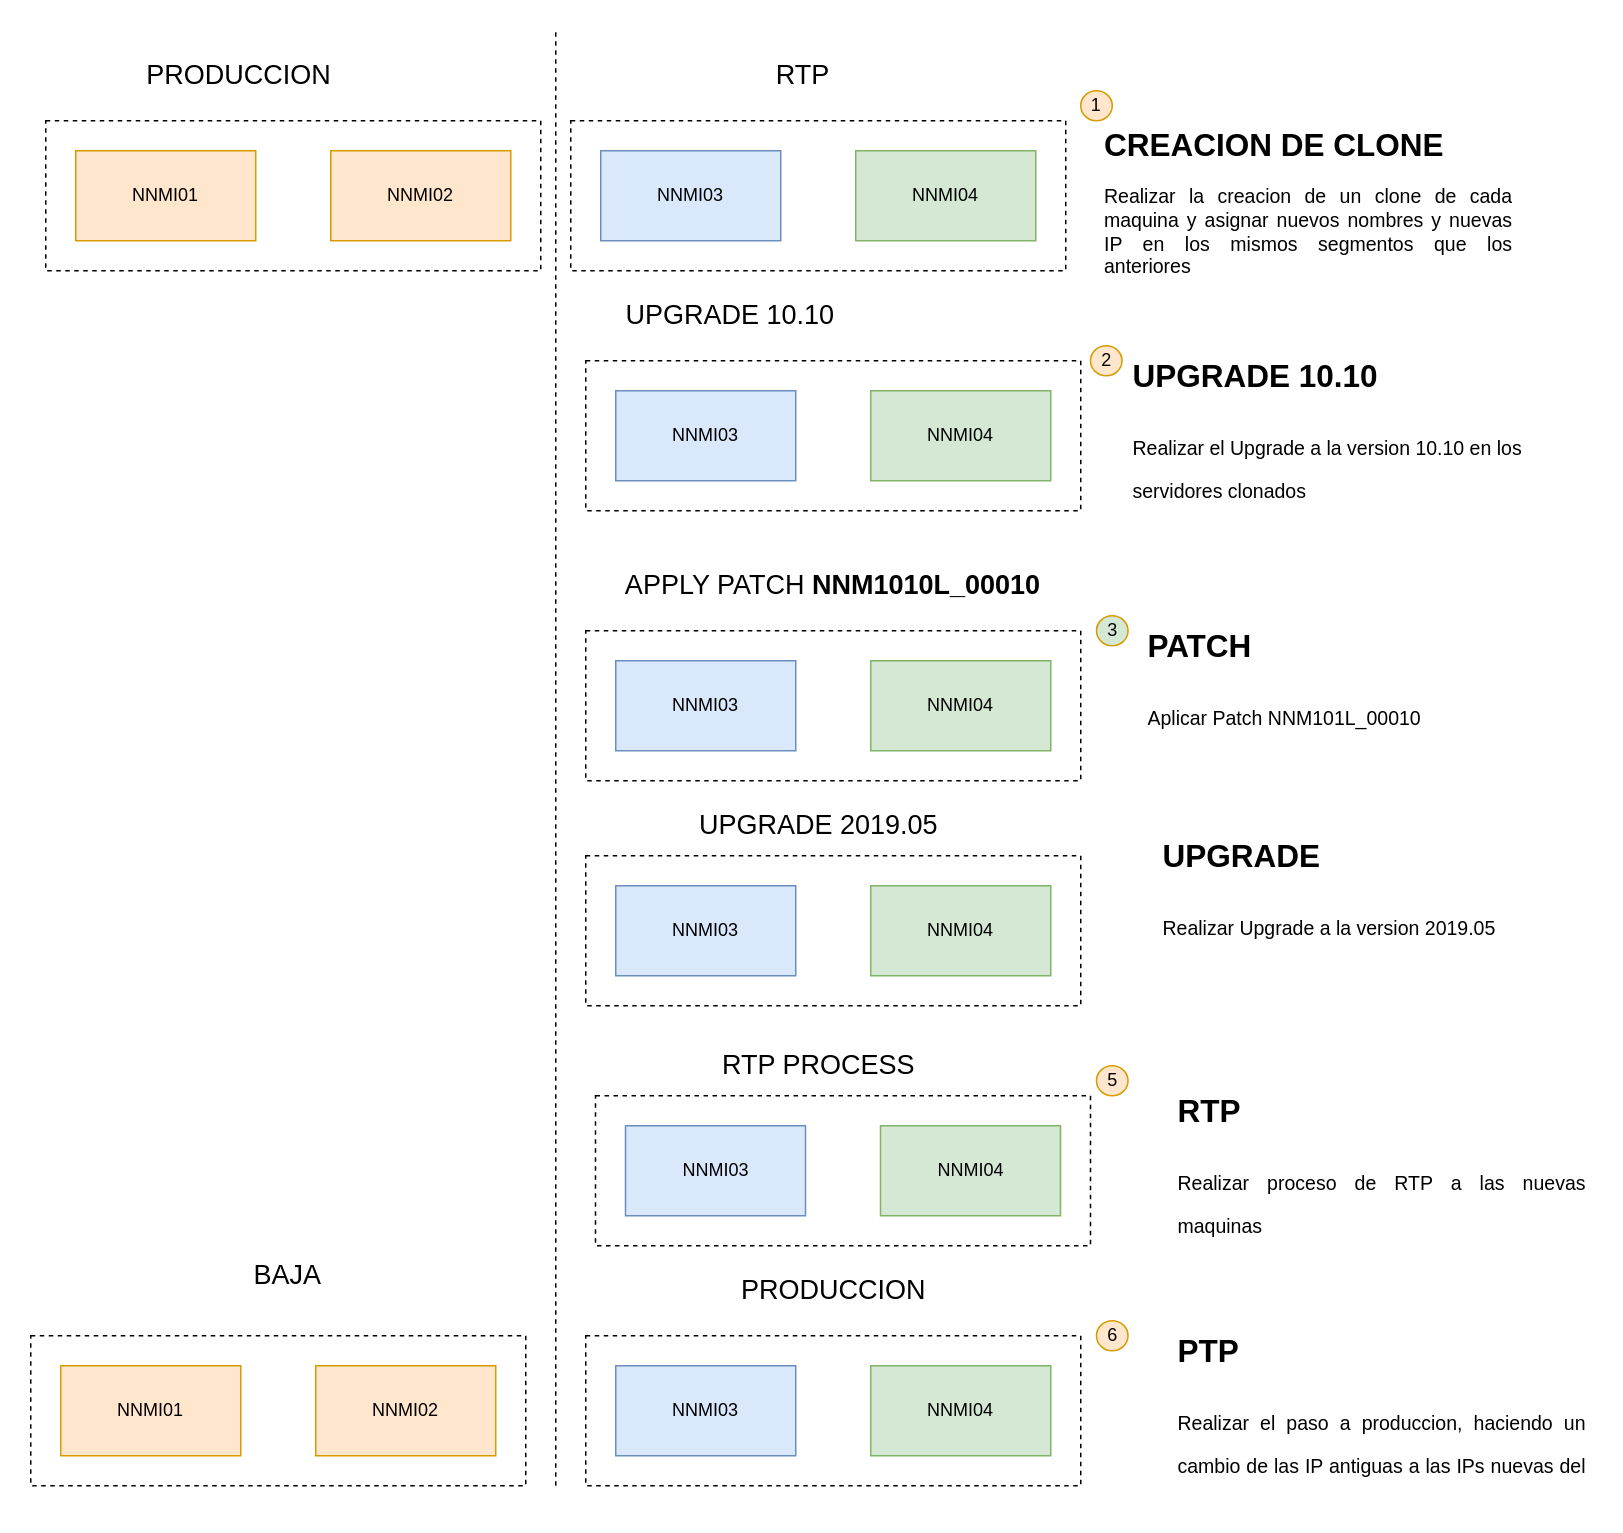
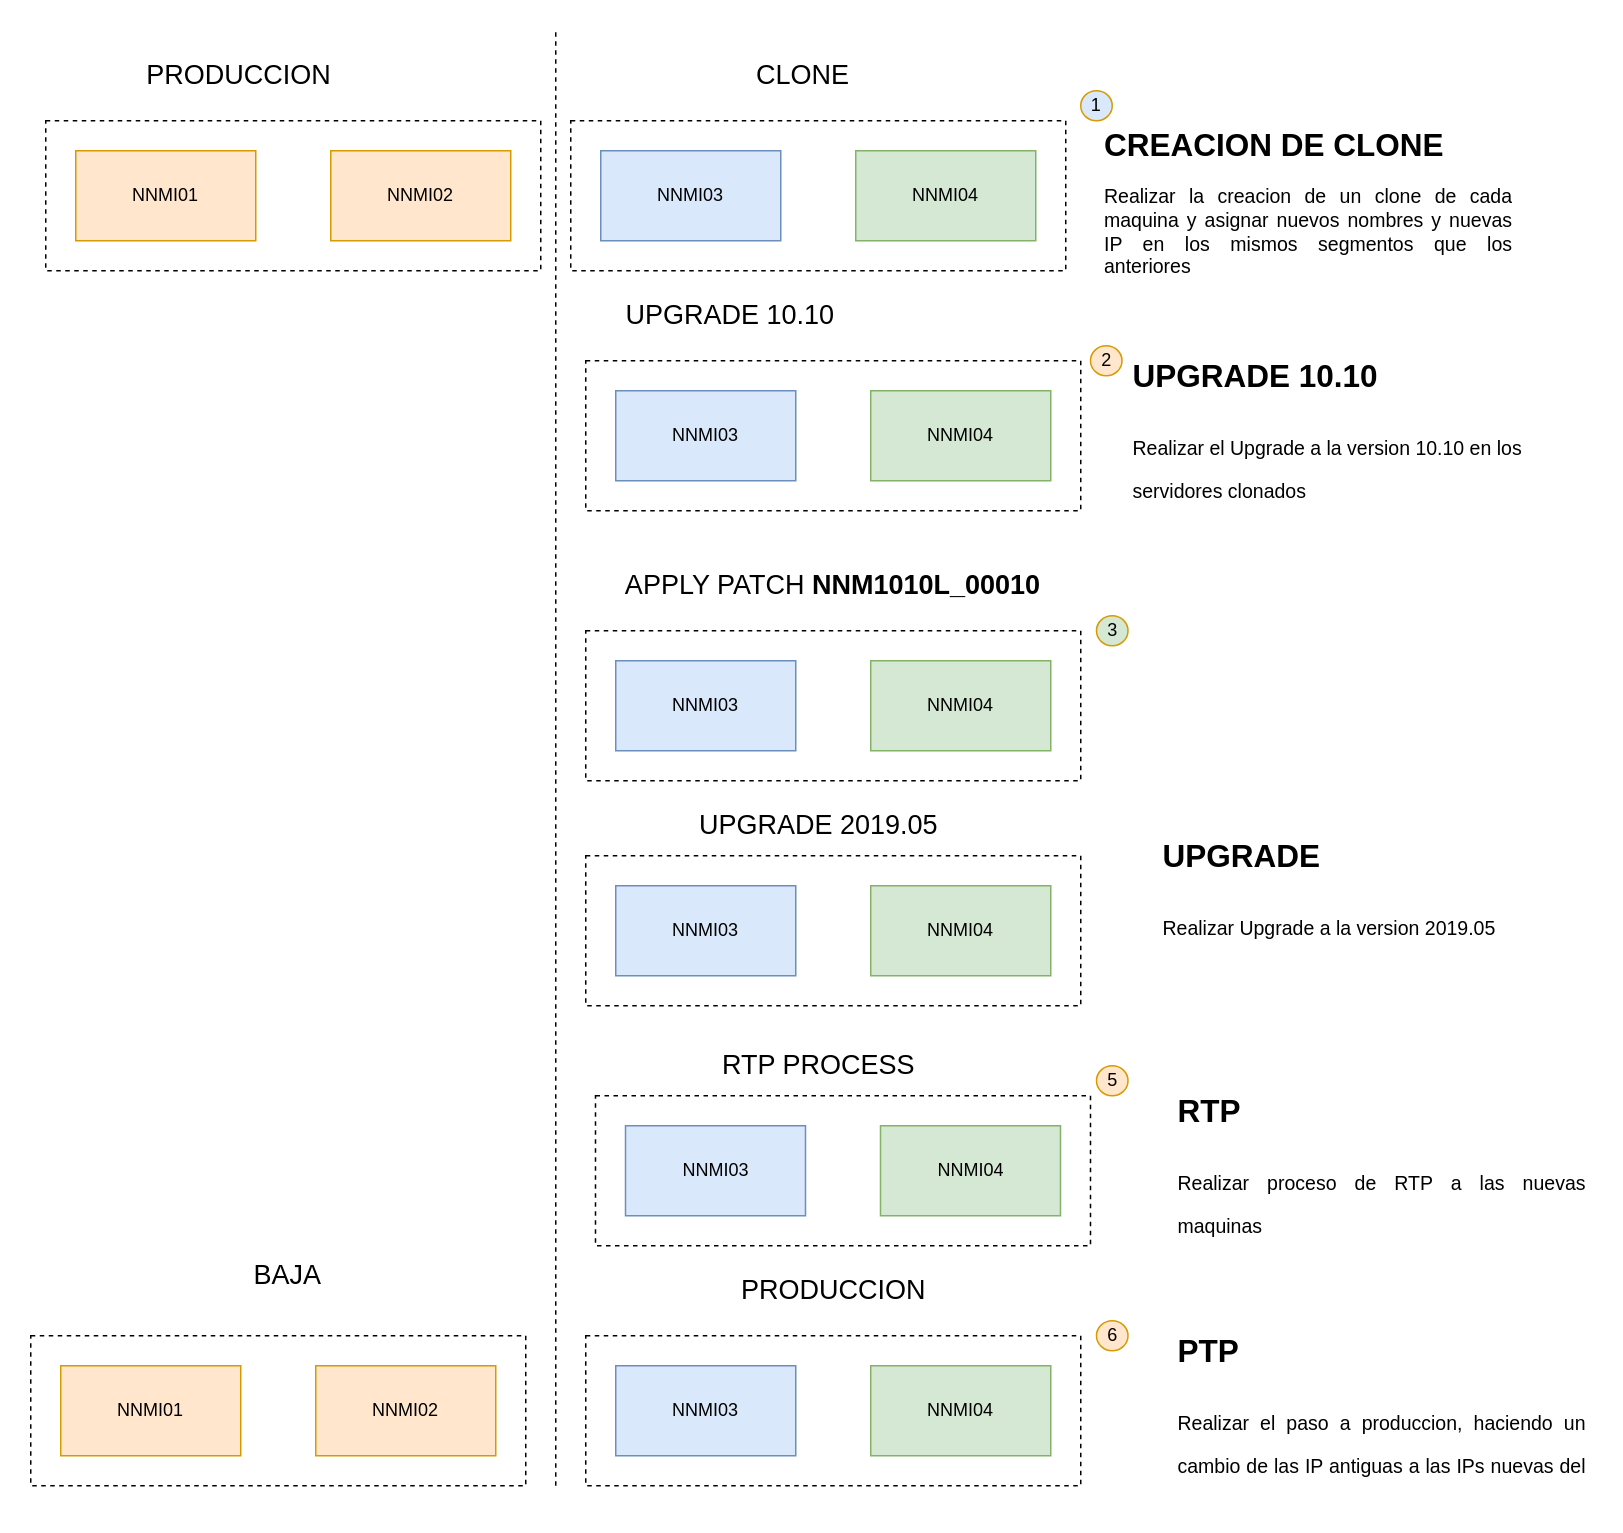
(803, 76) -> (803, 76)
(1097, 106) -> (1097, 106)
(1351, 706) -> none
